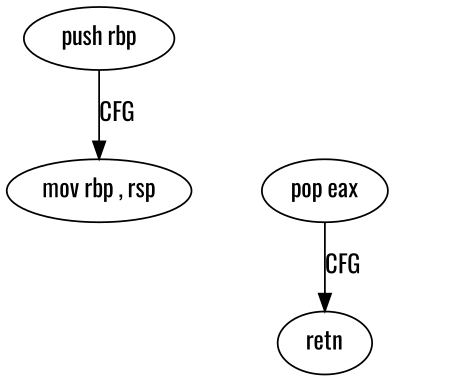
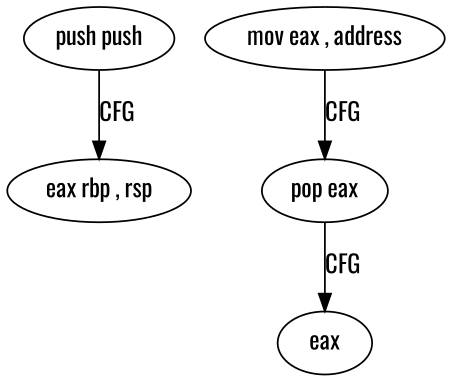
(99, 38) -> (99, 38)
none -> (325, 38)
(99, 191) -> (99, 191)
(325, 343) -> (325, 343)
